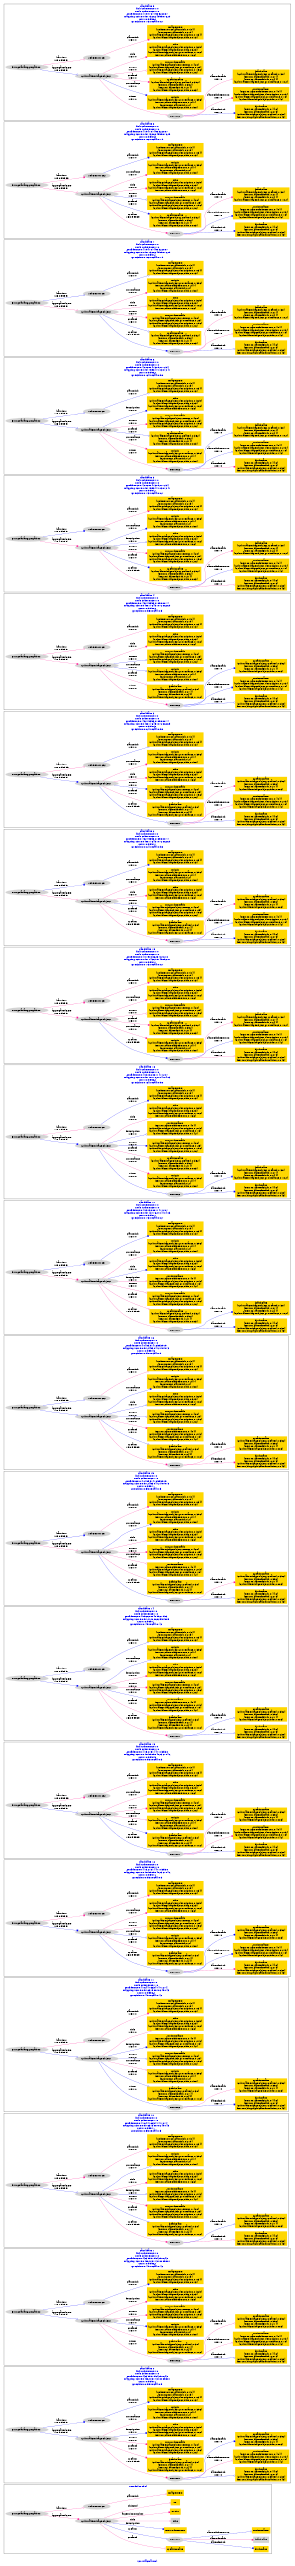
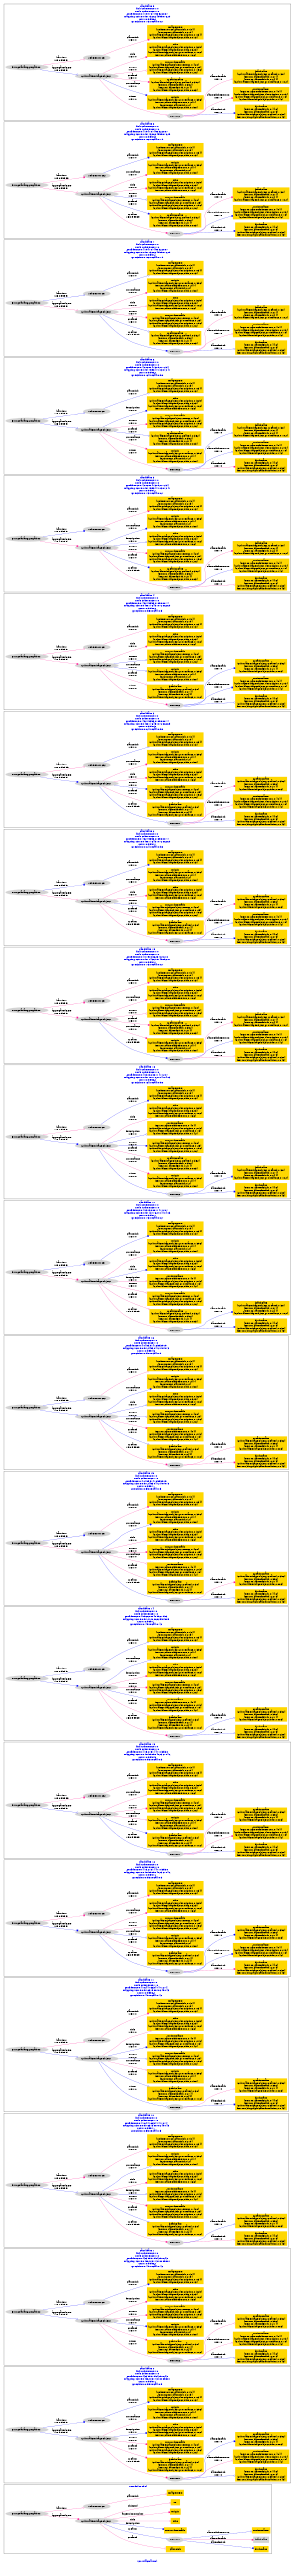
(175, 2512) -> (175, 2512)
(175, 2521) -> (175, 2521)
(175, 2530) -> (175, 2530)
(175, 2549) -> (175, 2549)
